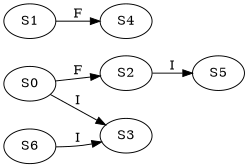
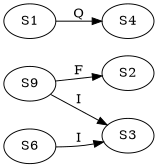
(78, 14) -> (79, 14)
(218, 73) -> none
(30, 84) -> (30, 84)
